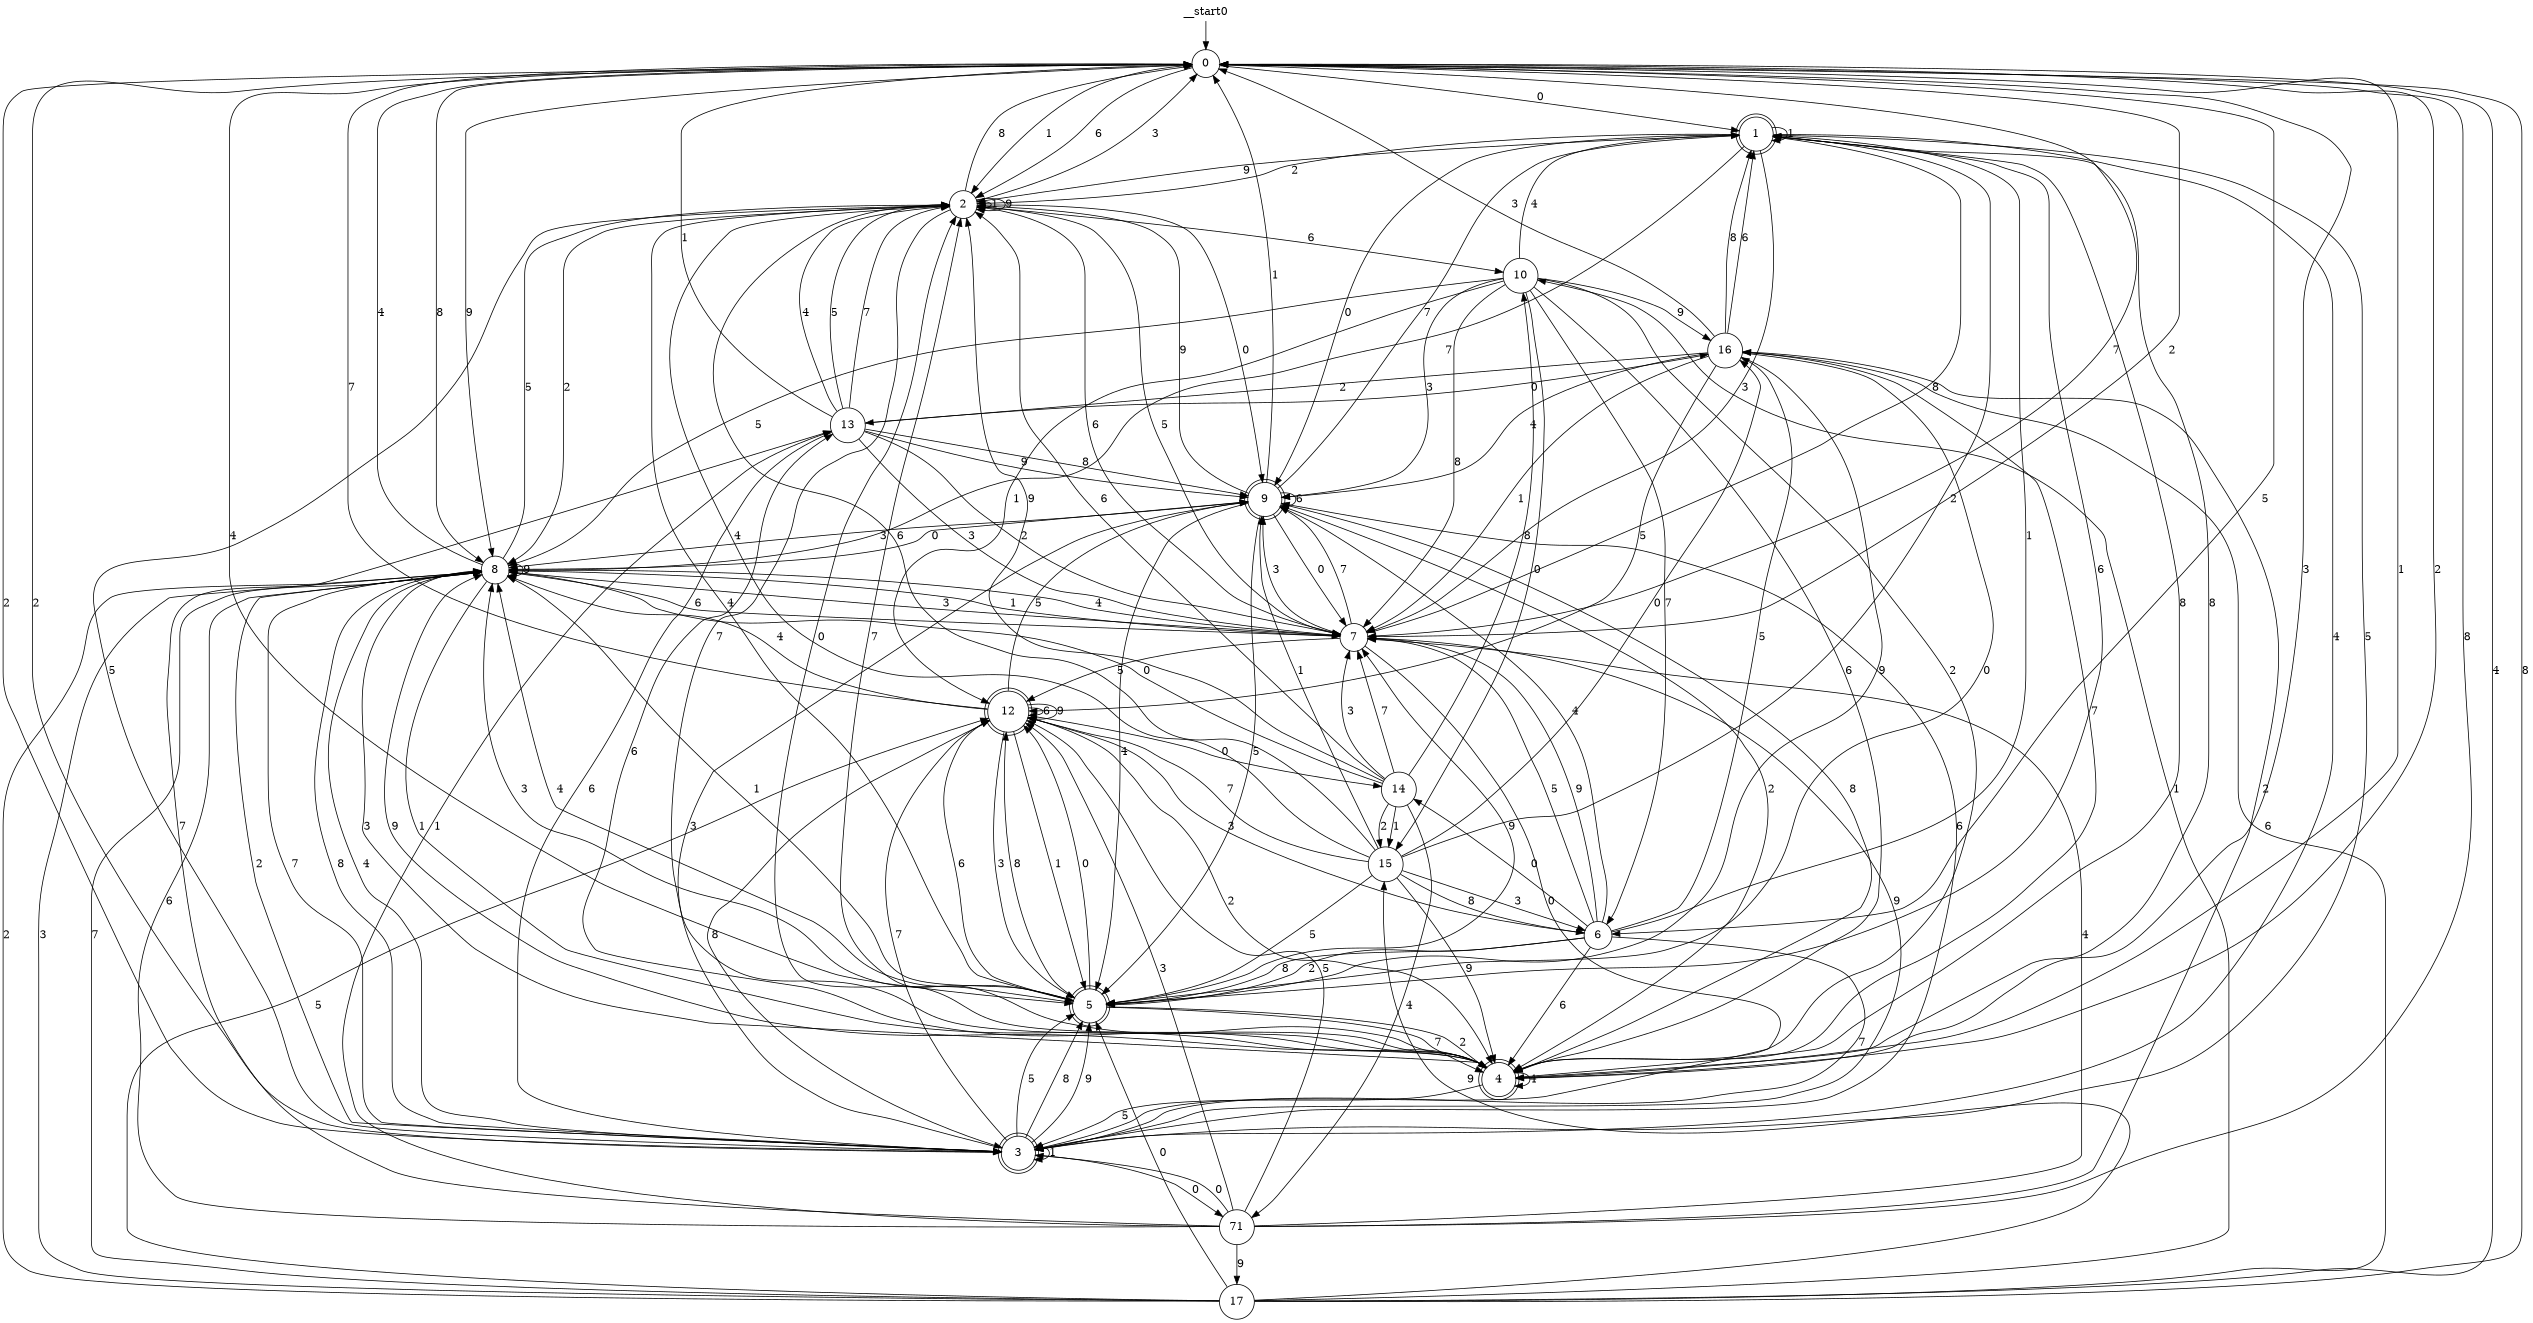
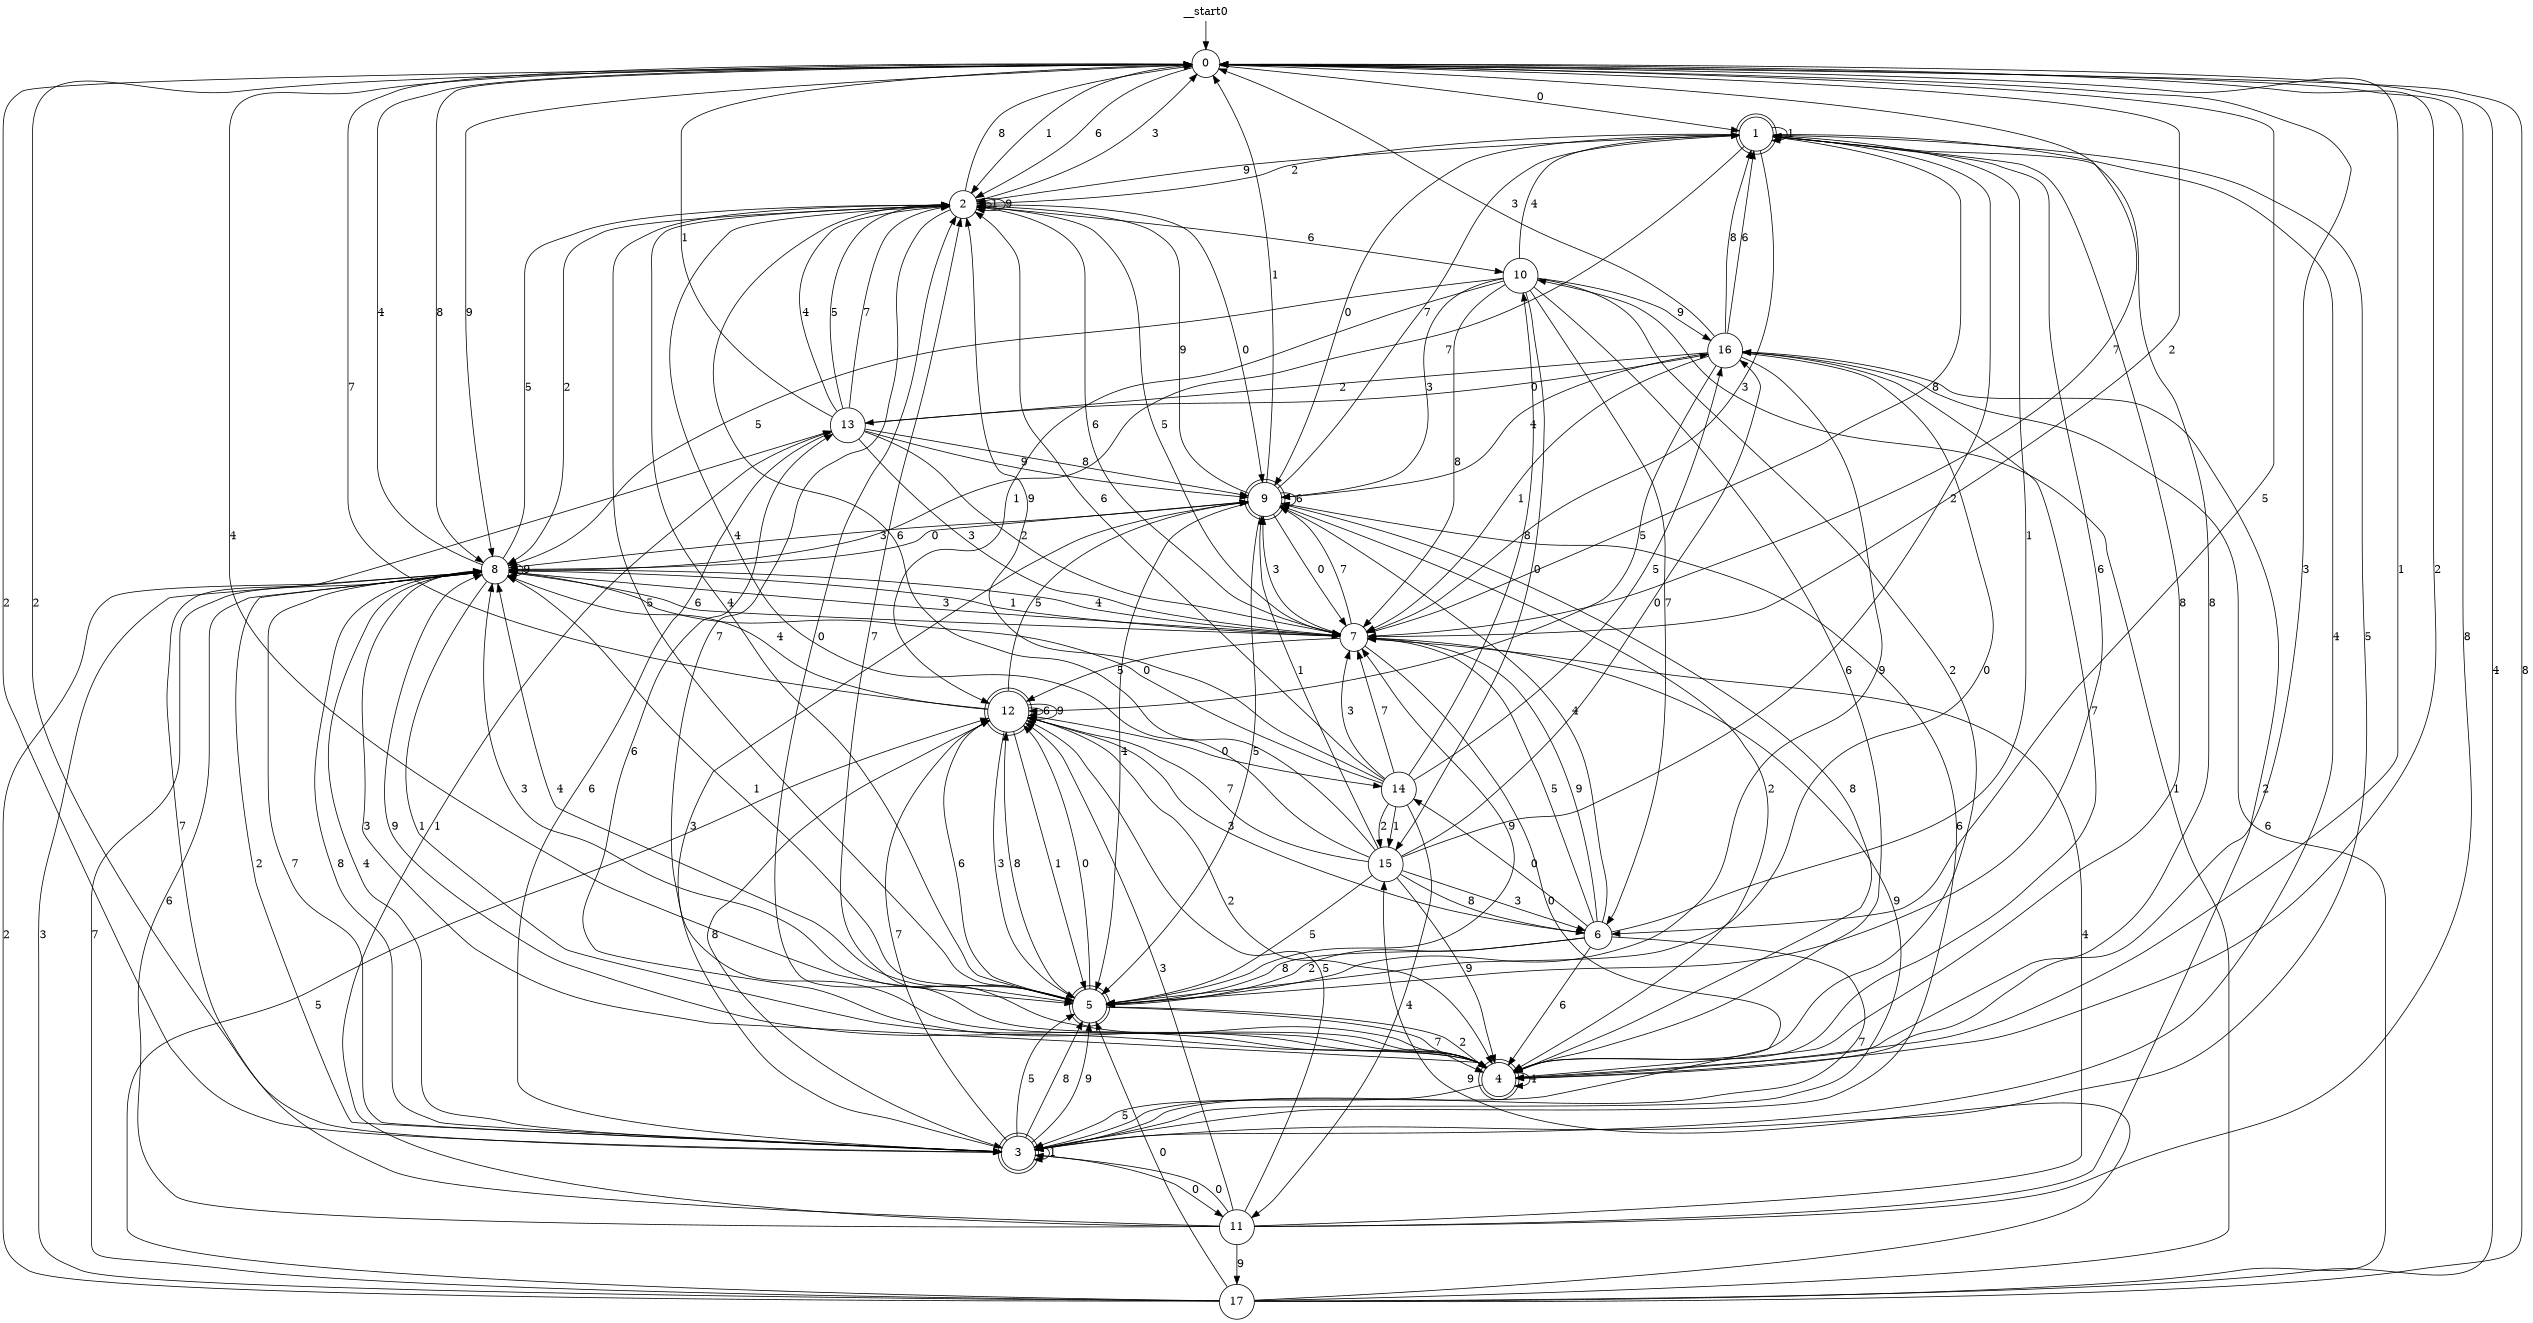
(1751, 667) -> (1614, 613)
(119, 713) -> (618, 535)
(1237, 1227) -> (1237, 1227)
